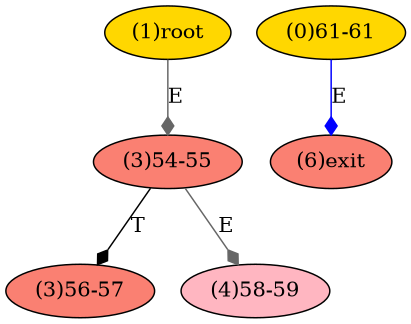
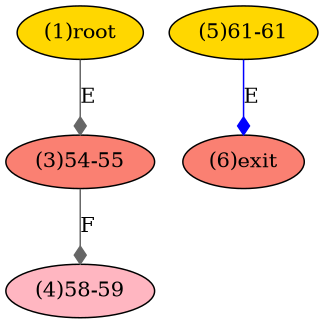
(331, 33) -> (244, 33)
(226, 226) -> (88, 226)
(80, 291) -> none
